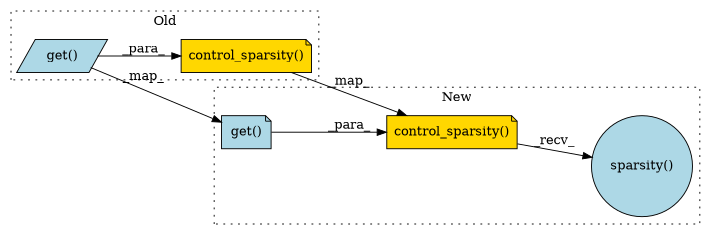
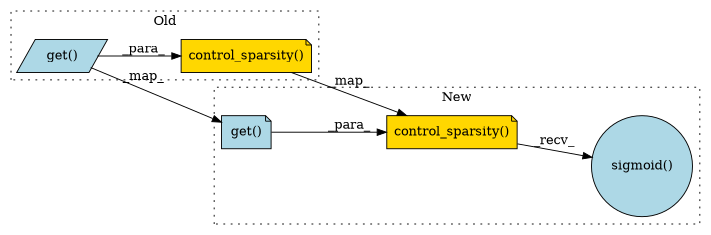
(642, 166) -> (642, 166)
